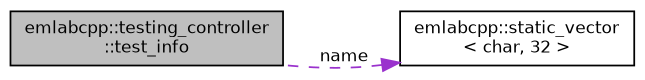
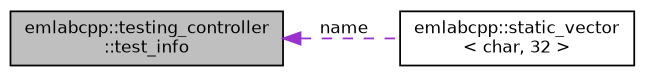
(331, 68) -> (350, 38)
